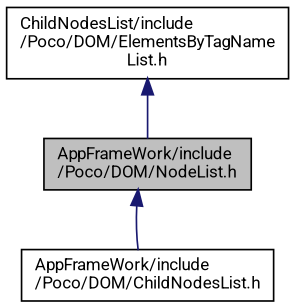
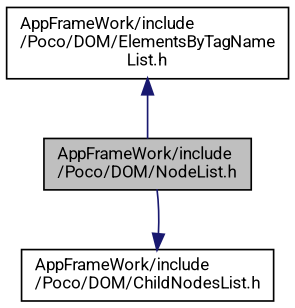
(148, 43) -> (148, 43)
(137, 228) -> (159, 211)
